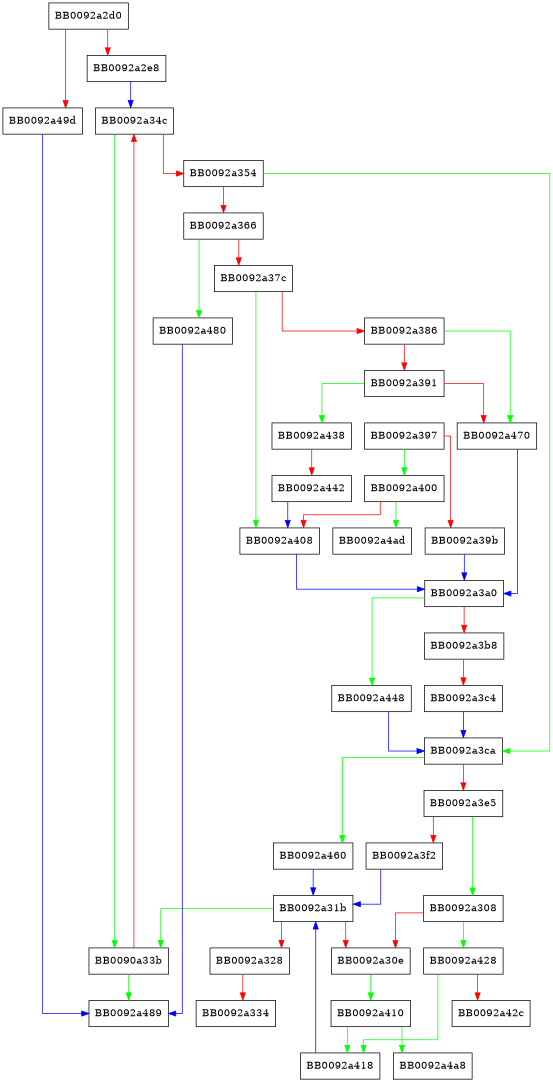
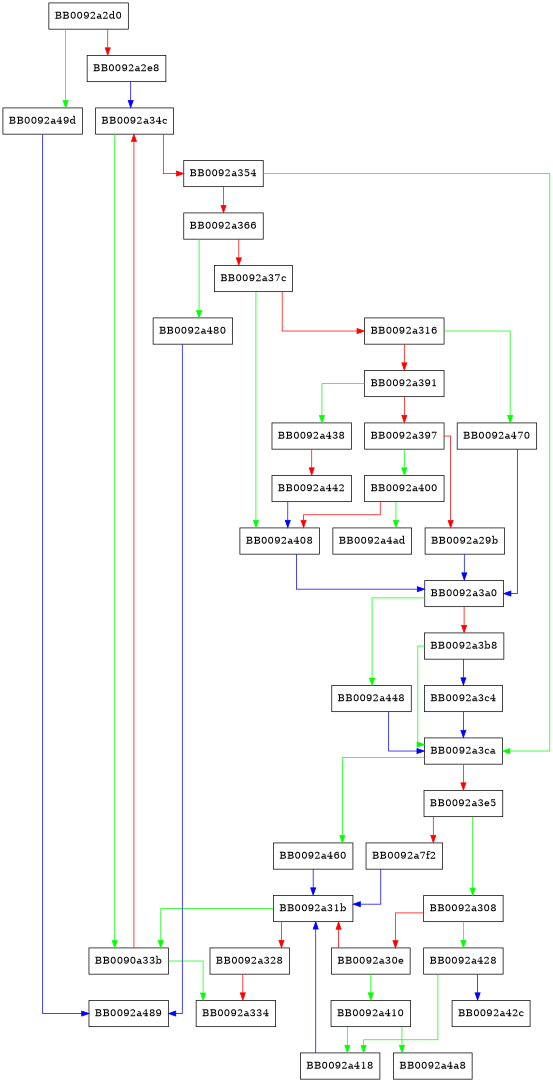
(66, 65) -> (66, 65)
(404, 331) -> (404, 331)
(480, 384) -> (404, 406)
(465, 541) -> (465, 541)
(463, 669) -> (463, 669)
none -> (418, 692)
(404, 856) -> (404, 856)
(346, 931) -> (339, 939)
(129, 984) -> (202, 961)
(478, 984) -> (478, 984)
